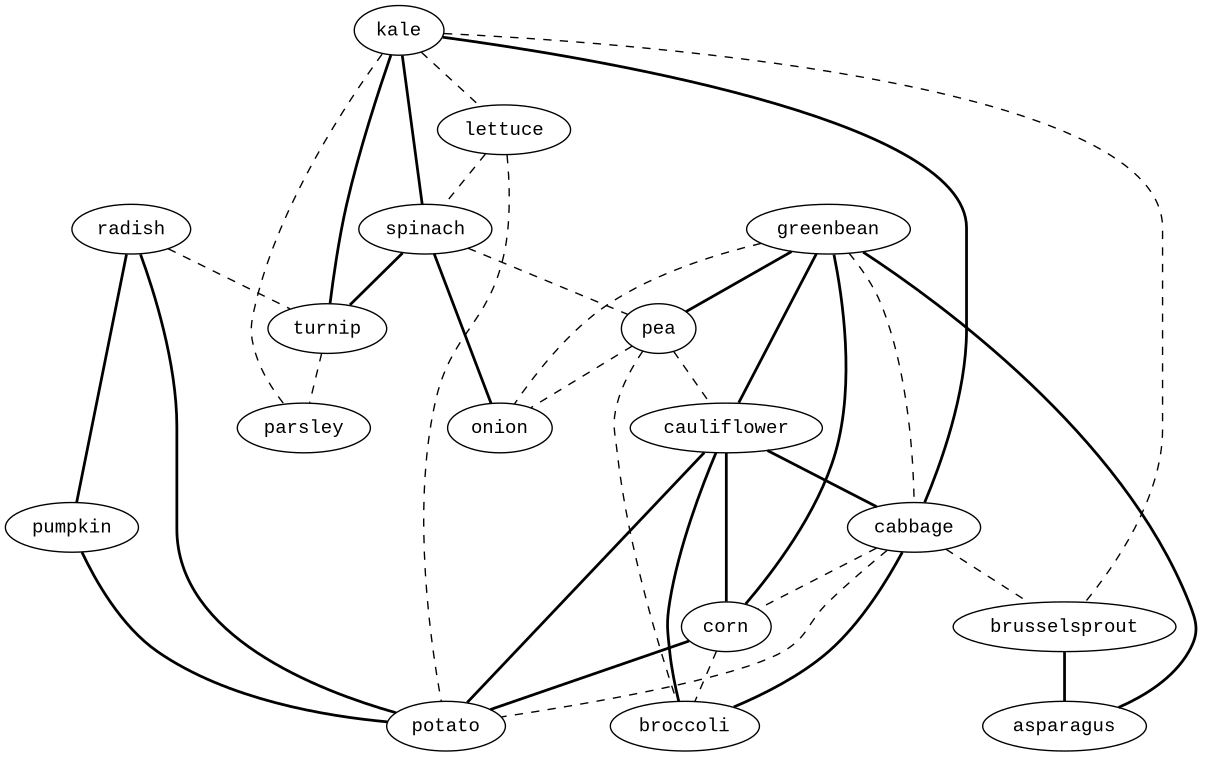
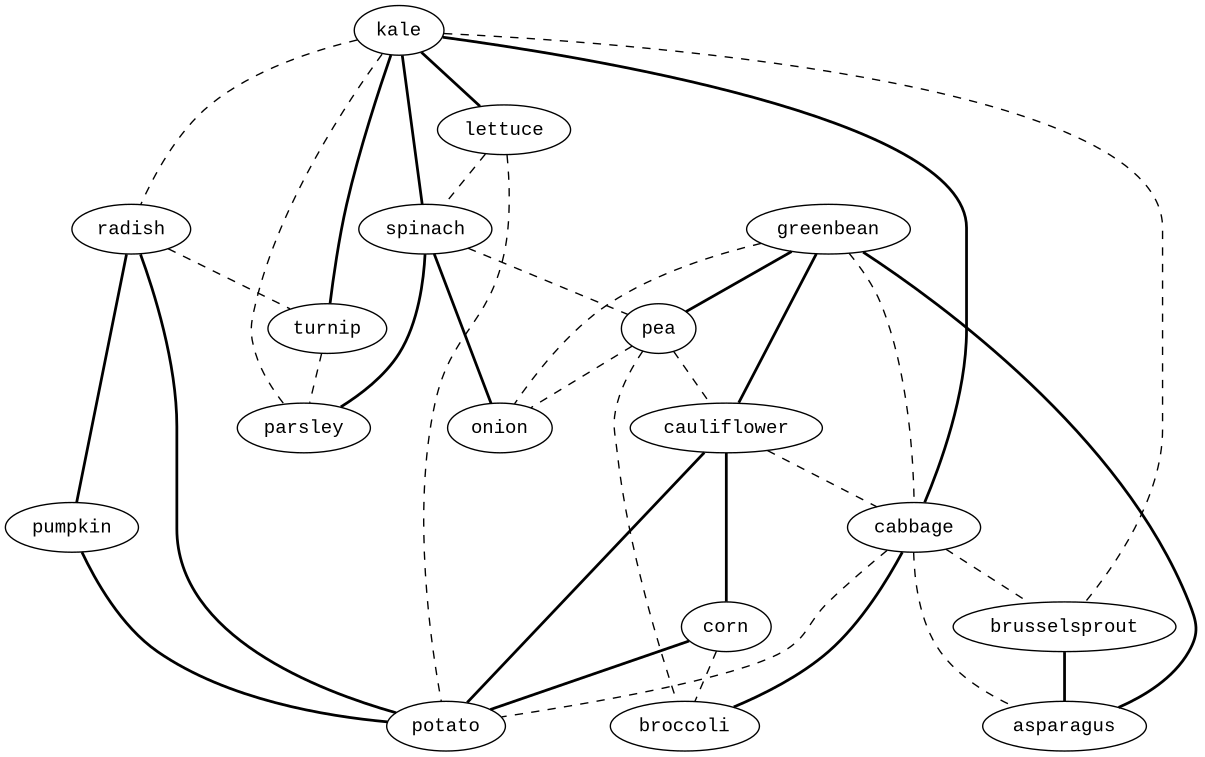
(451, 79) -> (451, 79)
none -> (226, 93)
(376, 279) -> (405, 343)
(838, 442) -> none
(817, 476) -> (822, 479)
(675, 574) -> none
(817, 579) -> (937, 647)
